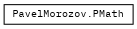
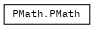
(69, 14) -> (47, 14)
